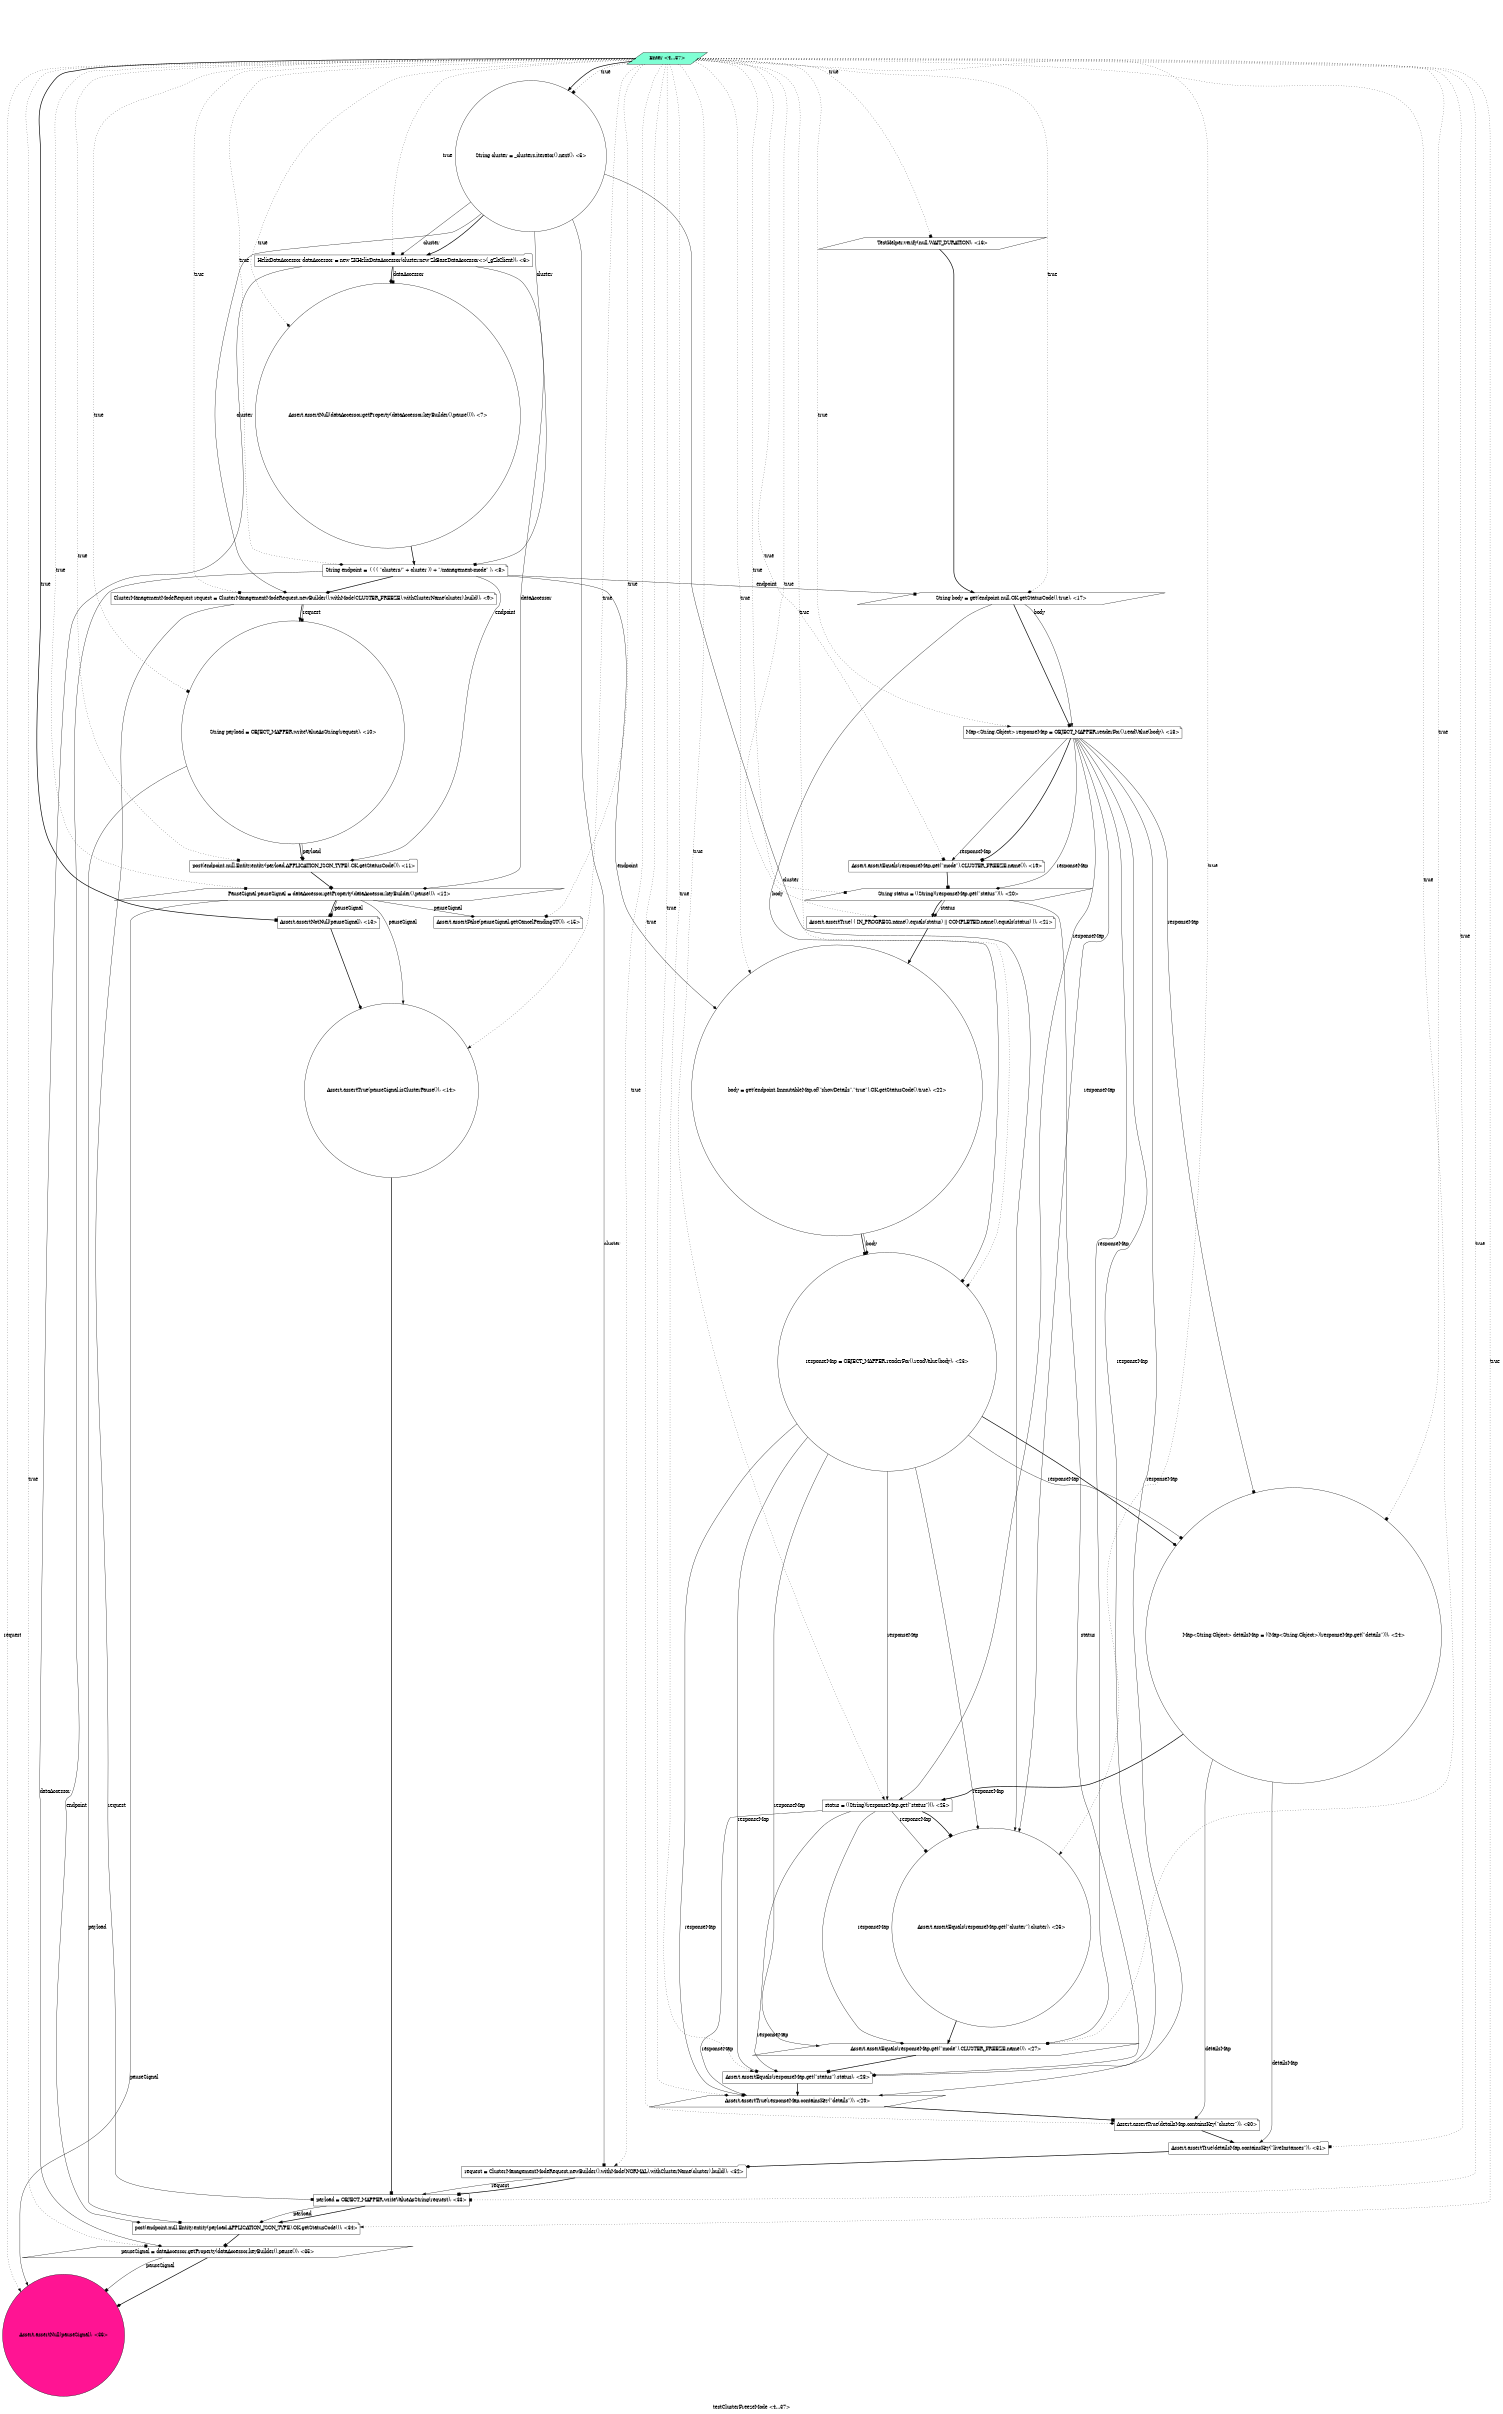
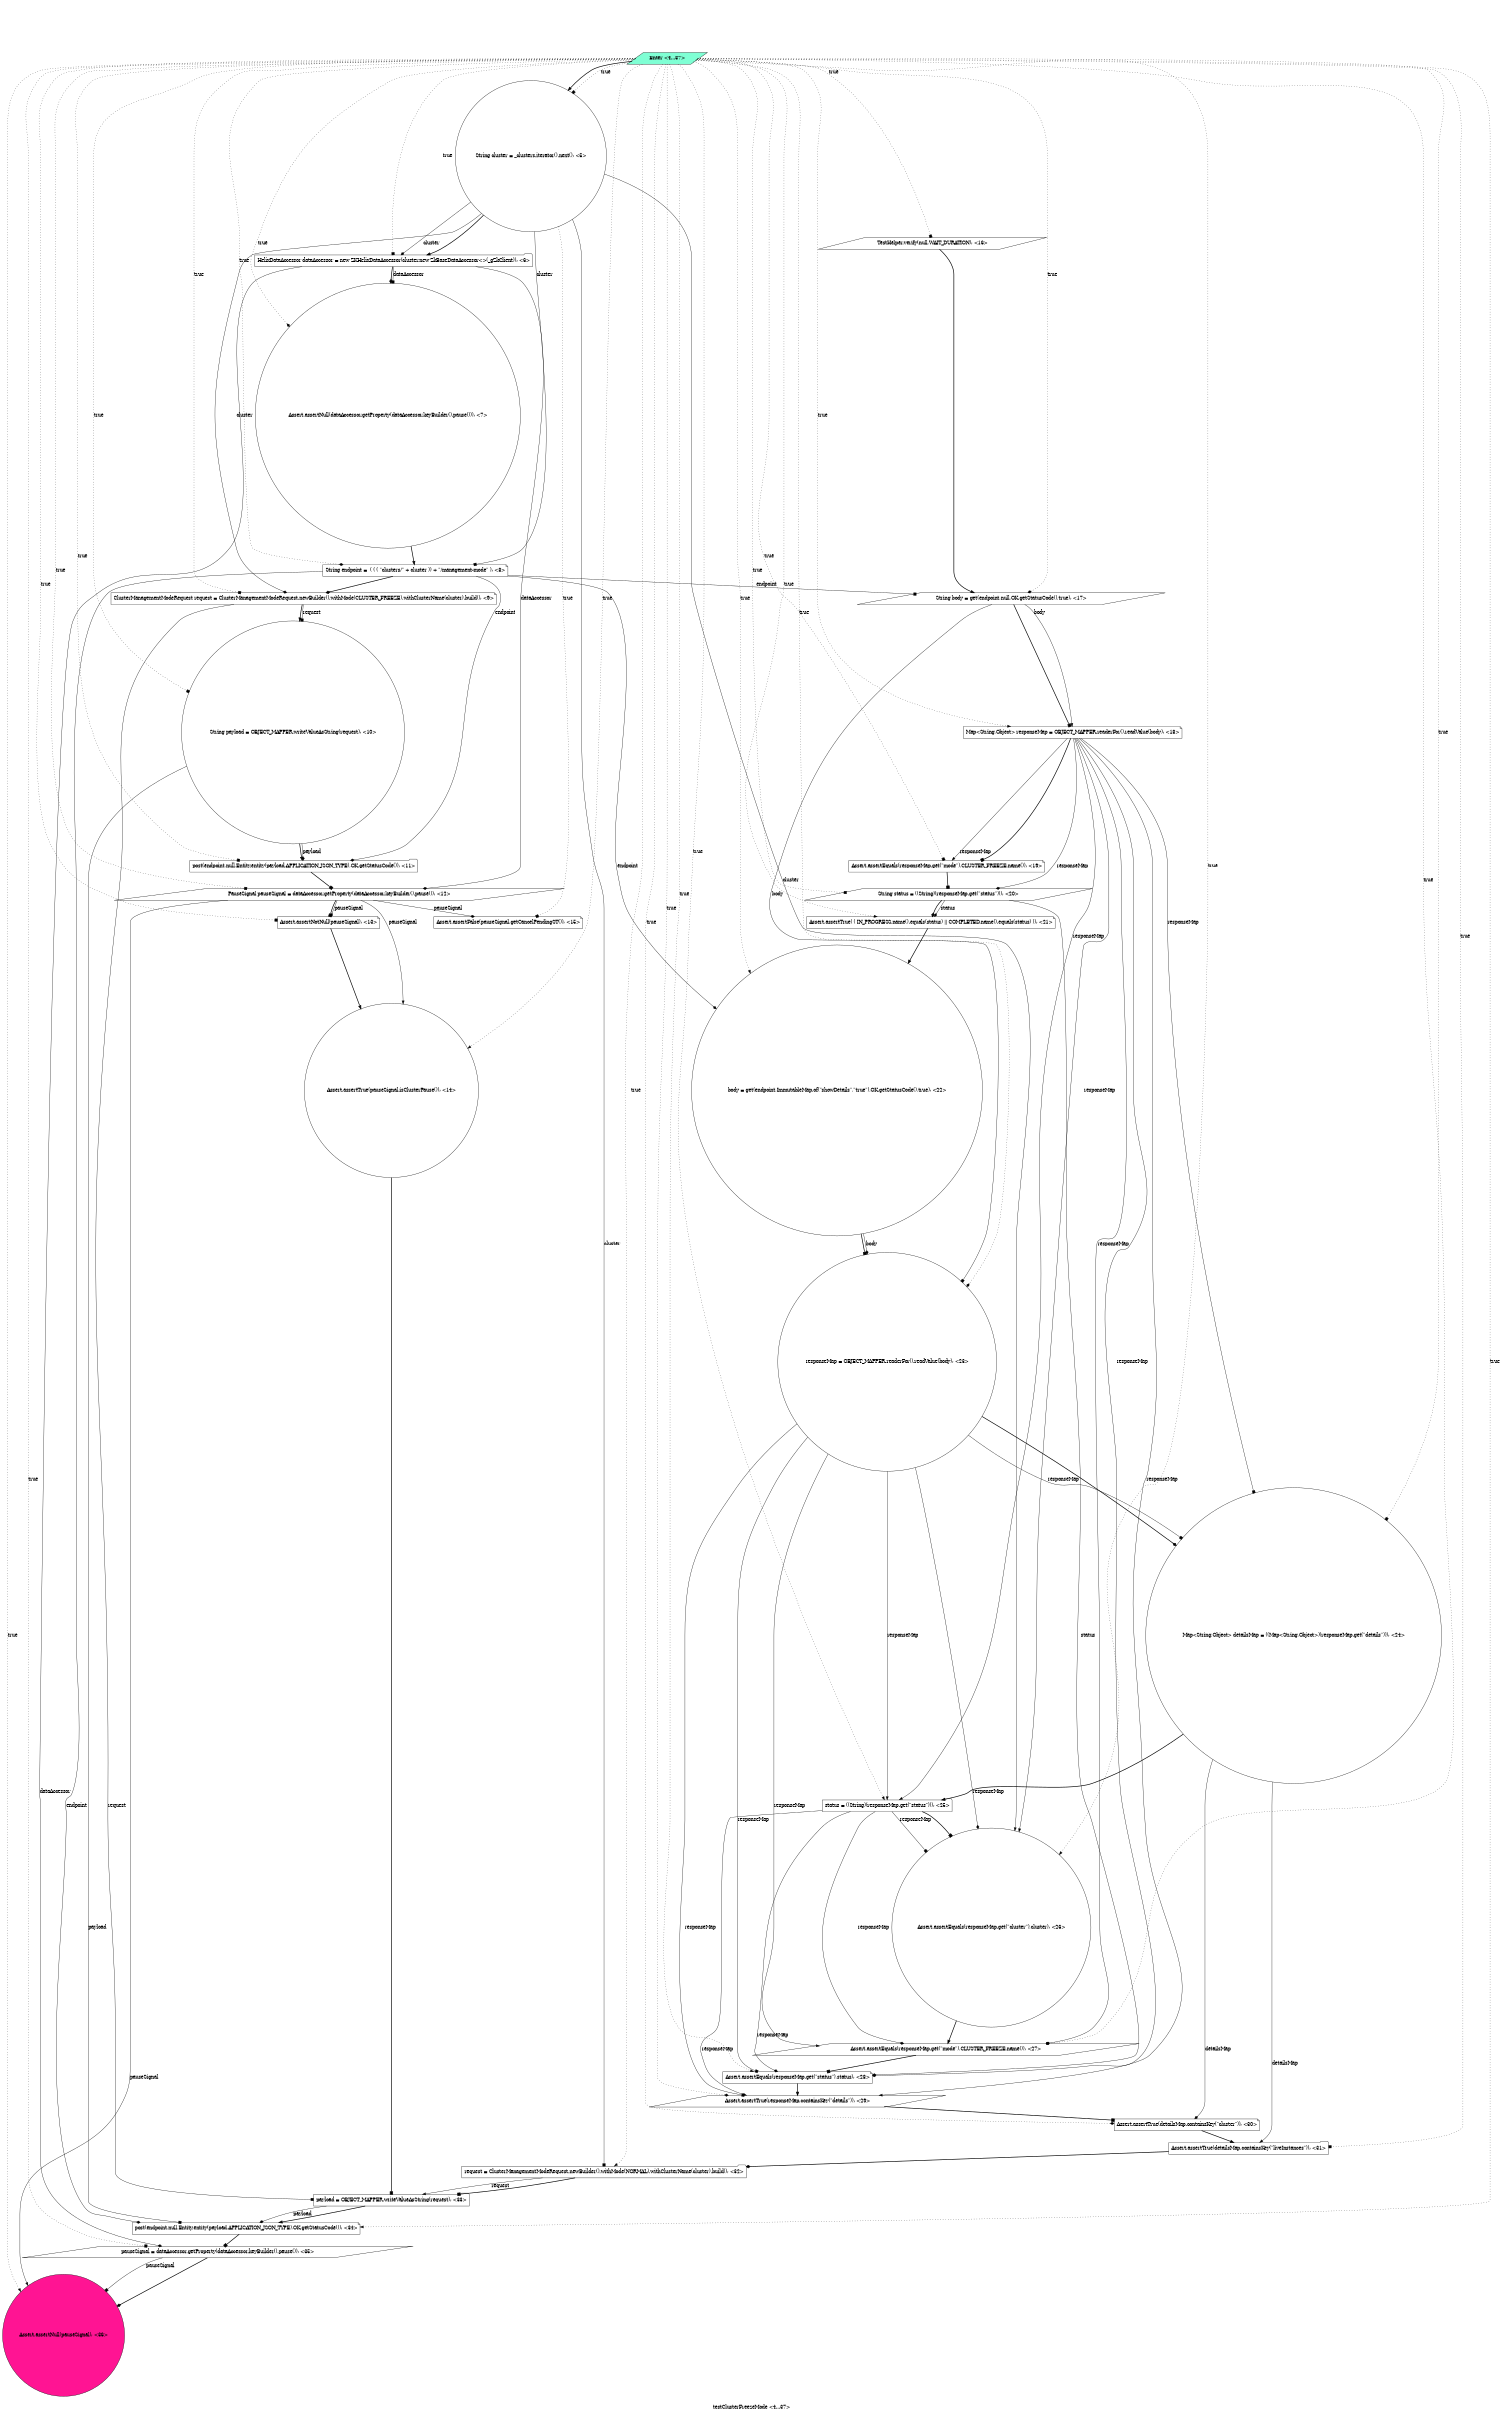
(41, 293) -> (41, 293)
(628, 496) -> (563, 559)
(345, 967) -> (345, 967)
(1475, 1243) -> none
(13, 1636) -> (13, 1636)
